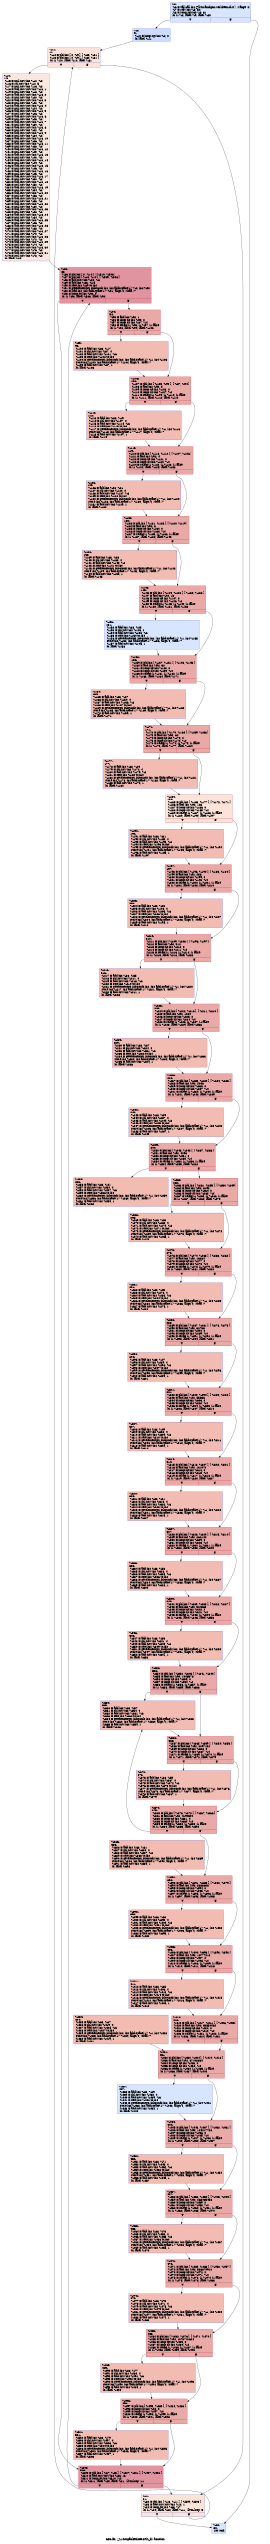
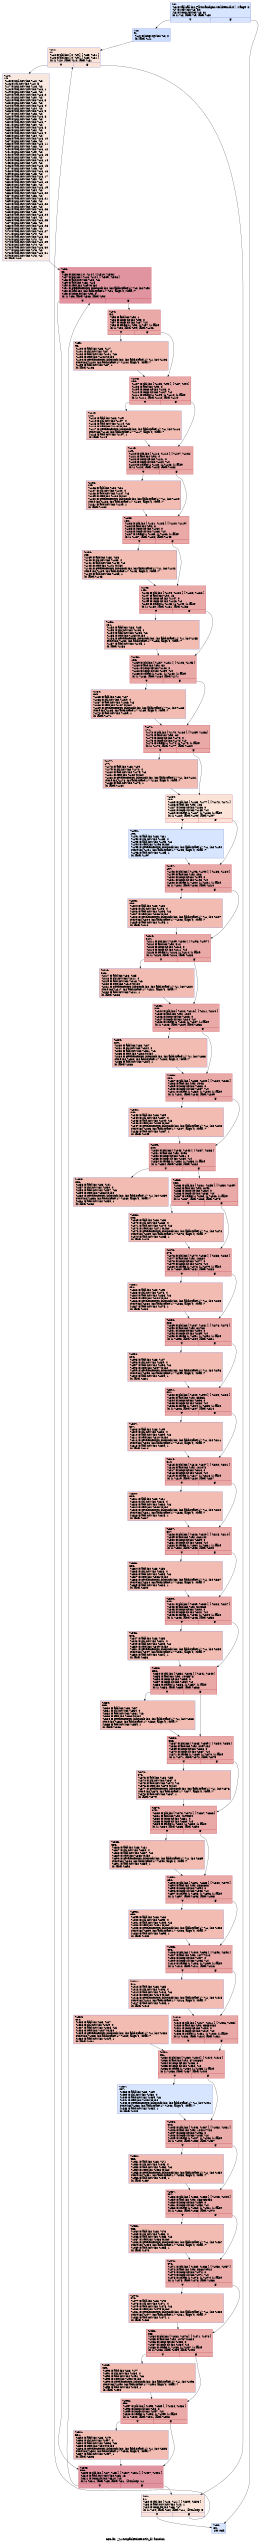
(152, 635) -> (152, 635)
(176, 844) -> (176, 844)
(128, 1787) -> (167, 1836)
